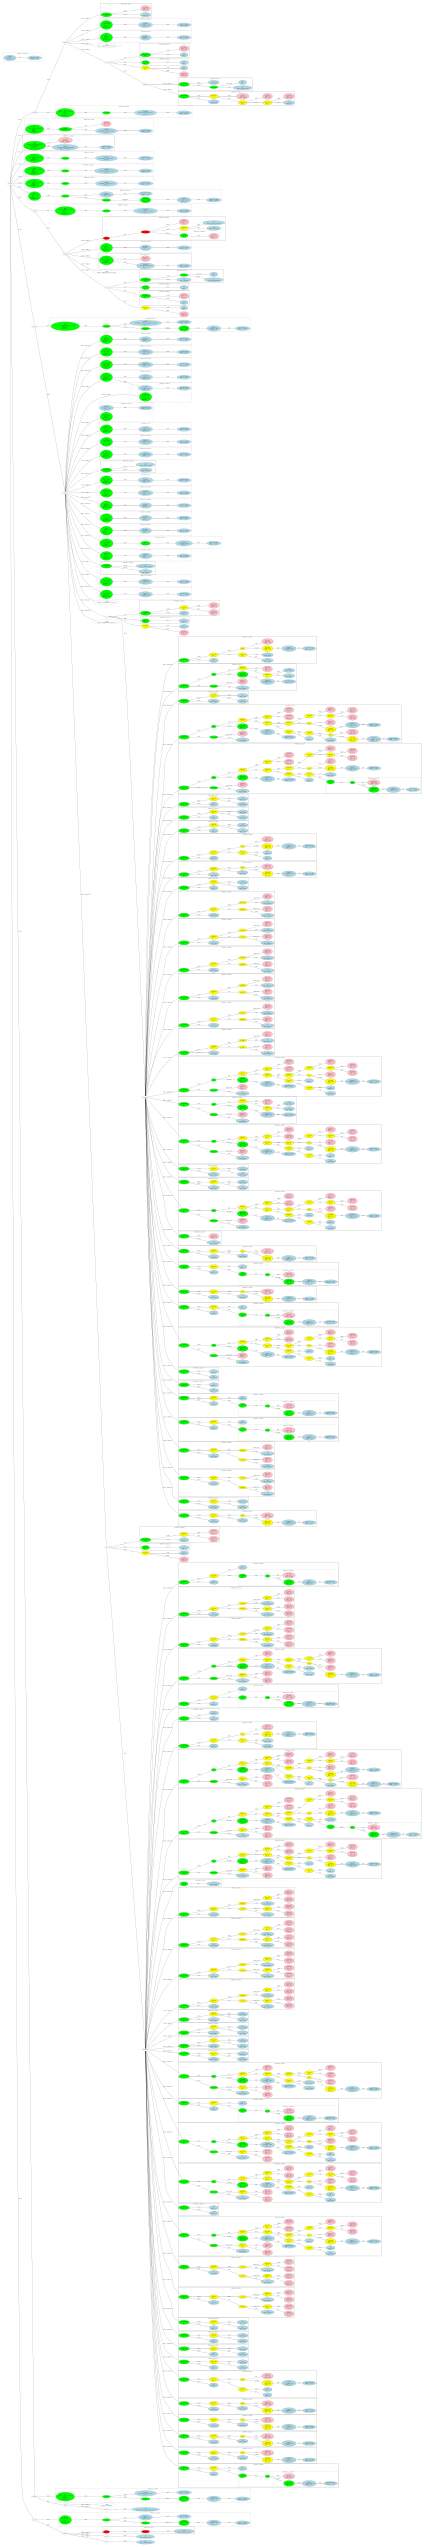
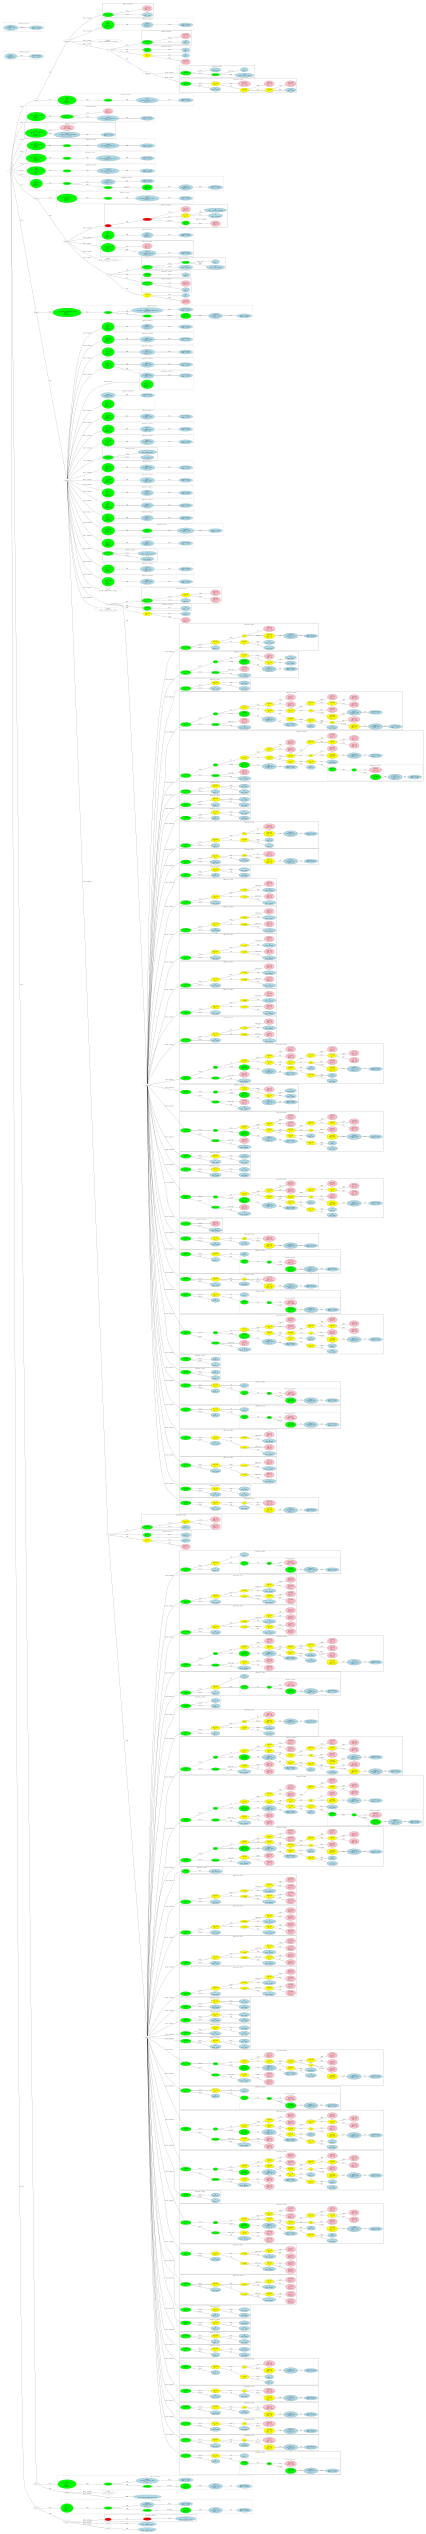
(106, 25) -> none
